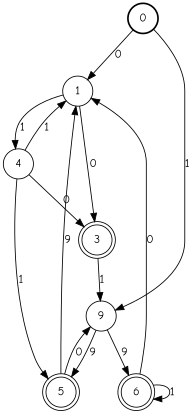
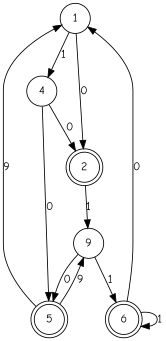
(143, 18) -> none
(40, 127) -> none
(97, 240) -> (84, 167)
(21, 280) -> (50, 207)
(79, 352) -> (80, 280)
(93, 352) -> (67, 280)
(125, 352) -> (110, 280)
